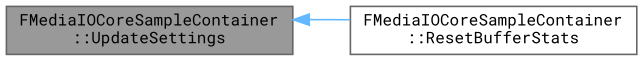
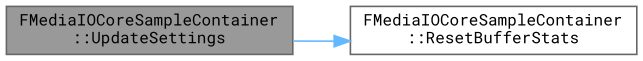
(330, 20) -> (314, 41)
